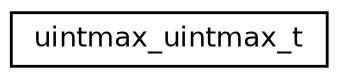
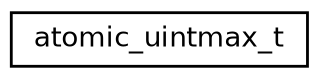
(169, 39) -> (159, 39)
